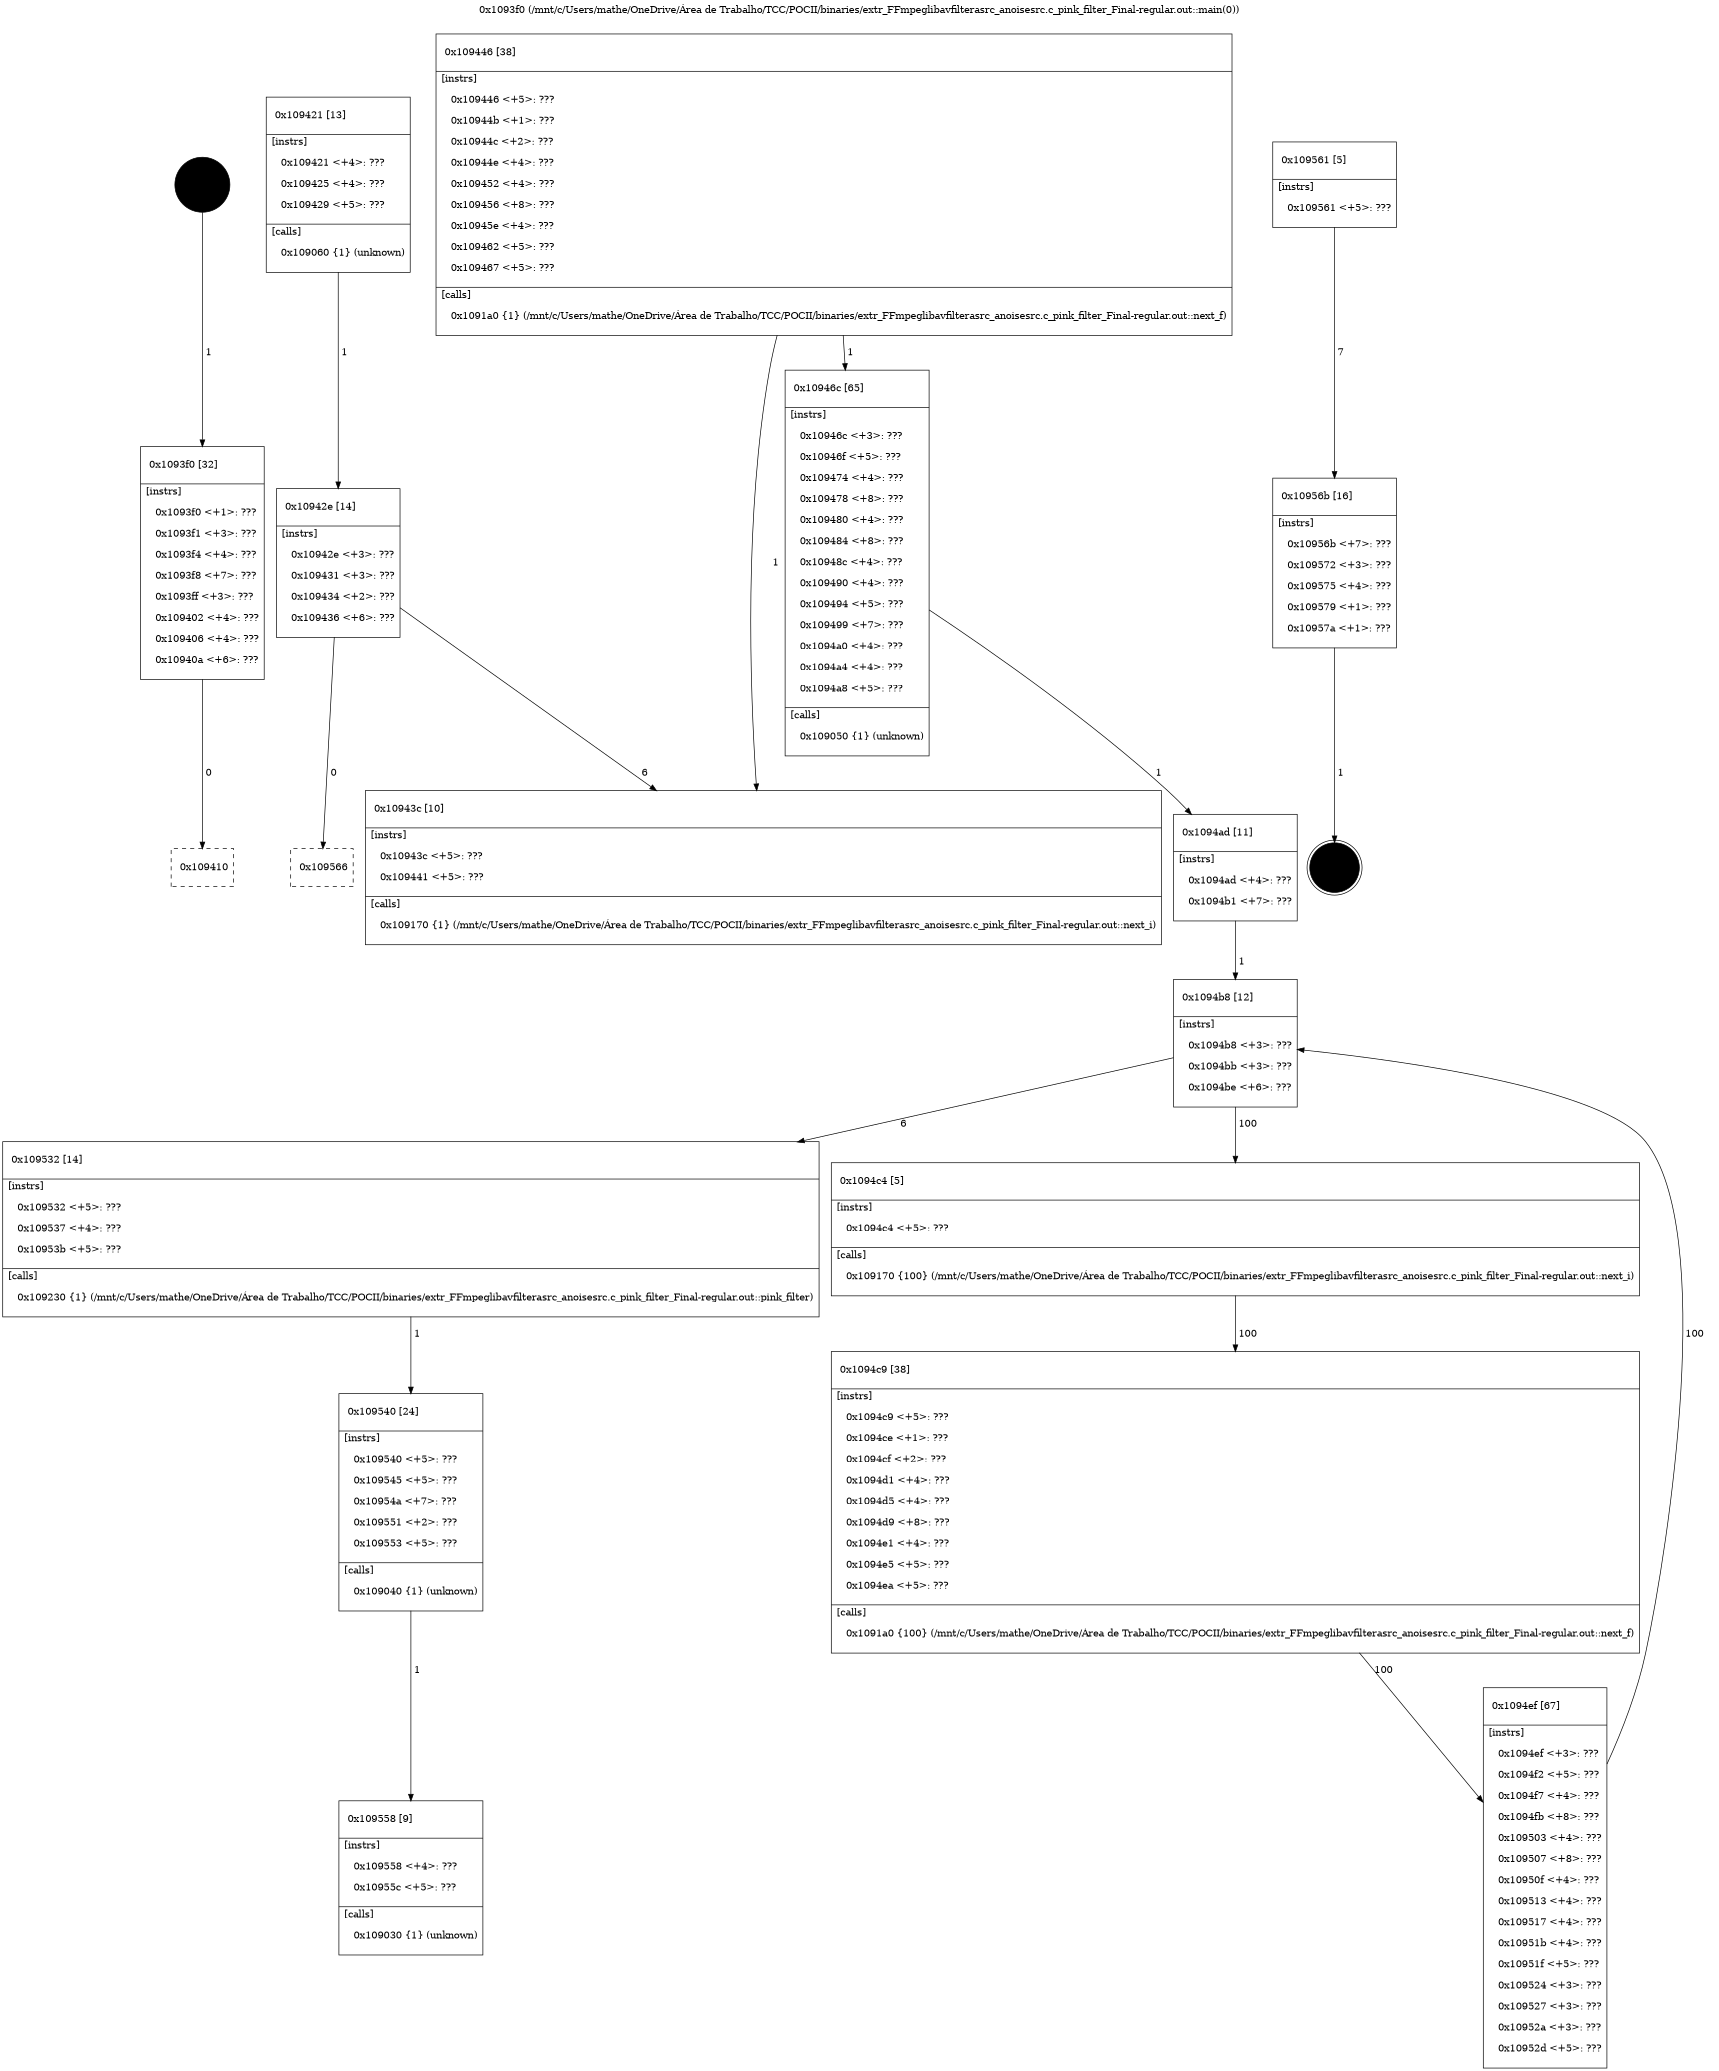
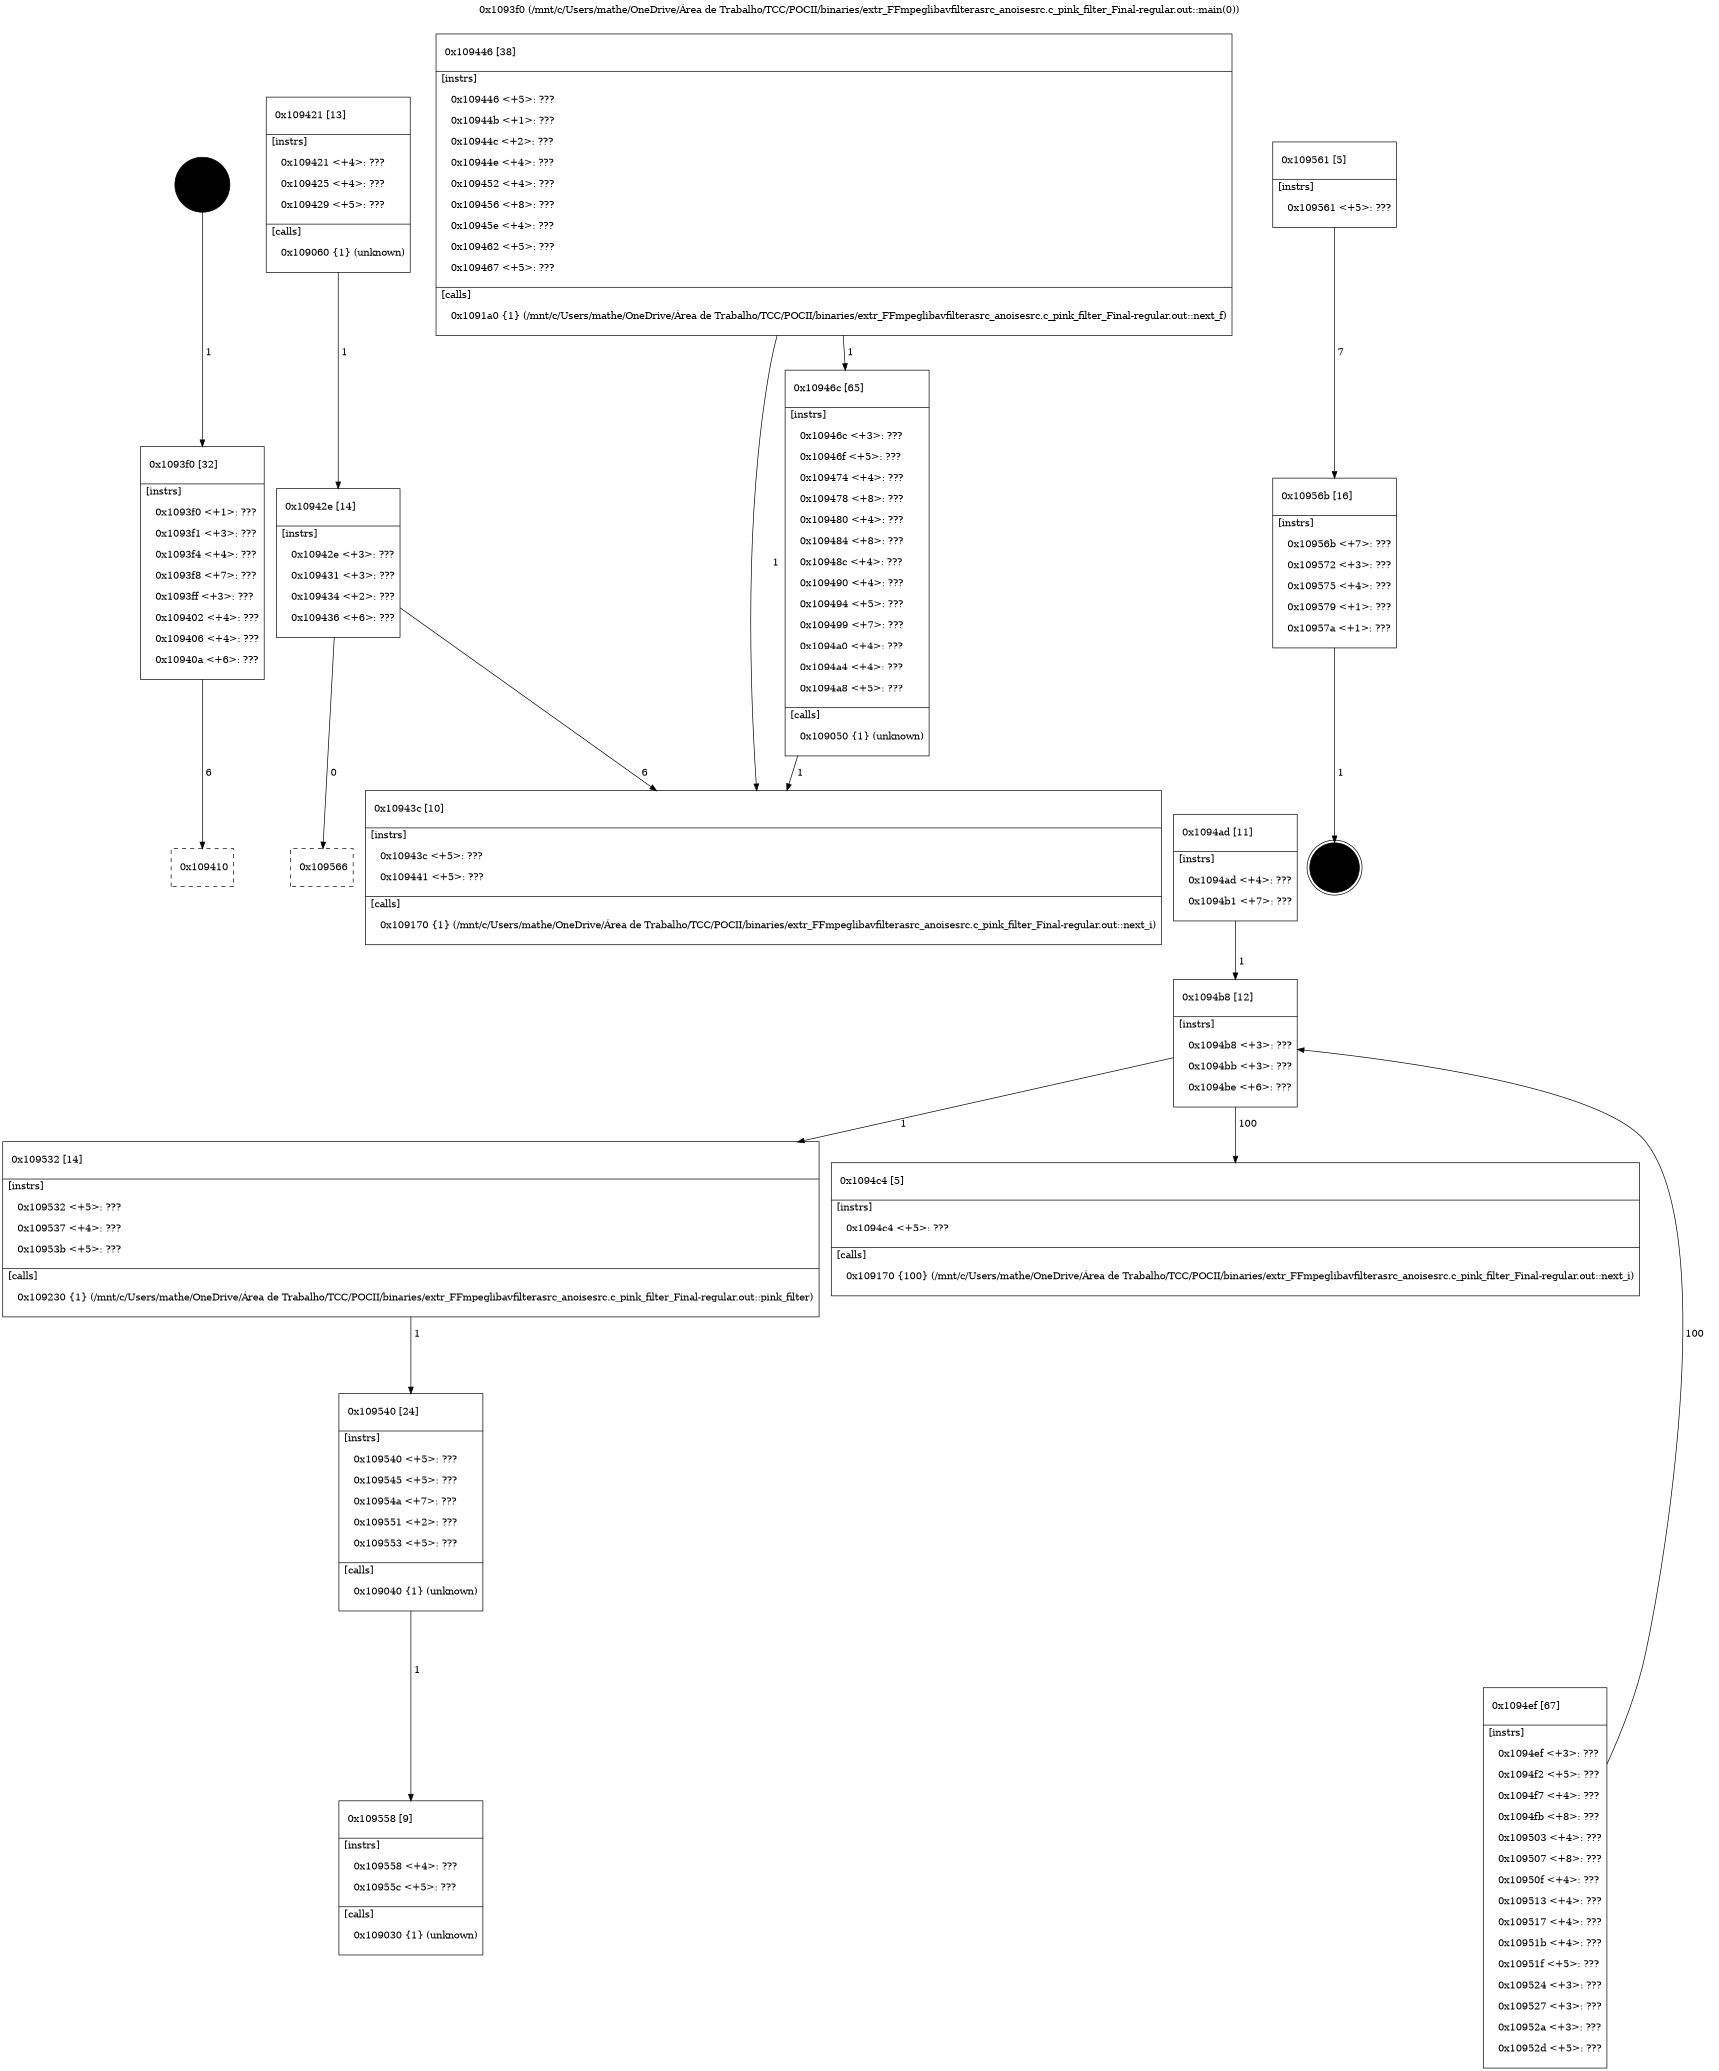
(1062, 704) -> (793, 770)
(207, 773) -> (207, 773)
(902, 1124) -> (902, 1124)
(1235, 1502) -> none
